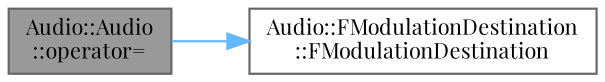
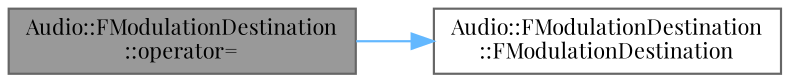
(90, 41) -> (182, 41)
